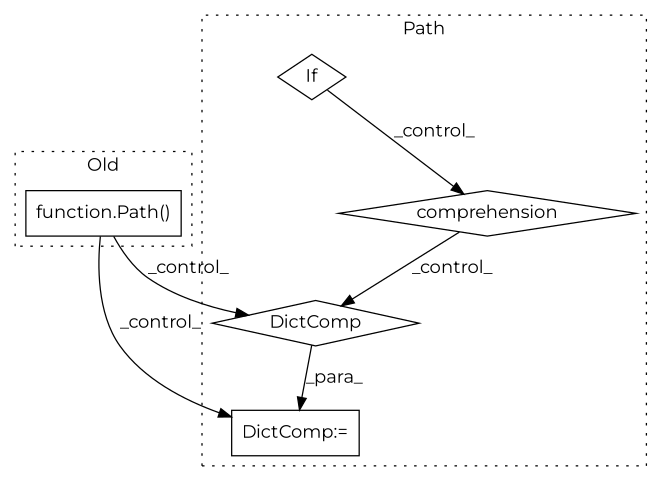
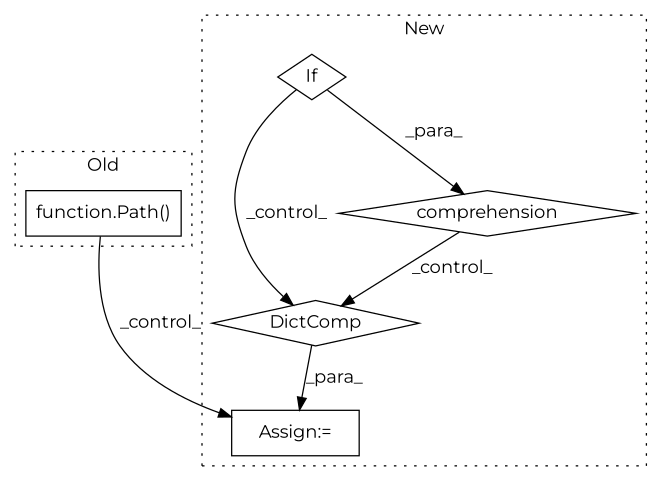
(424, 30) -> (424, 30)
(434, 132) -> (434, 132)
(166, 288) -> (235, 190)
(295, 433) -> (295, 433)
